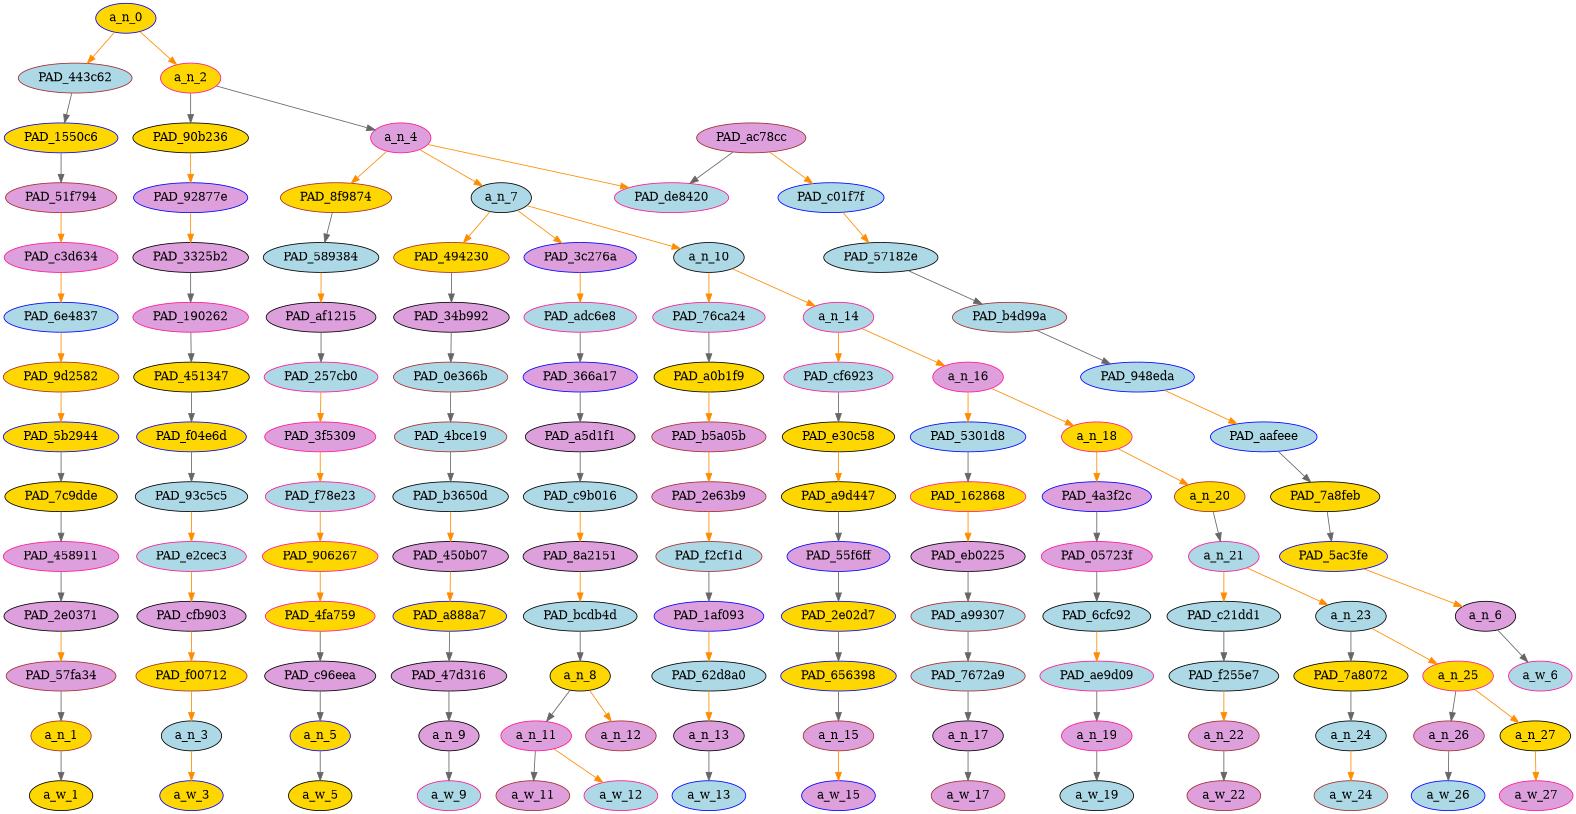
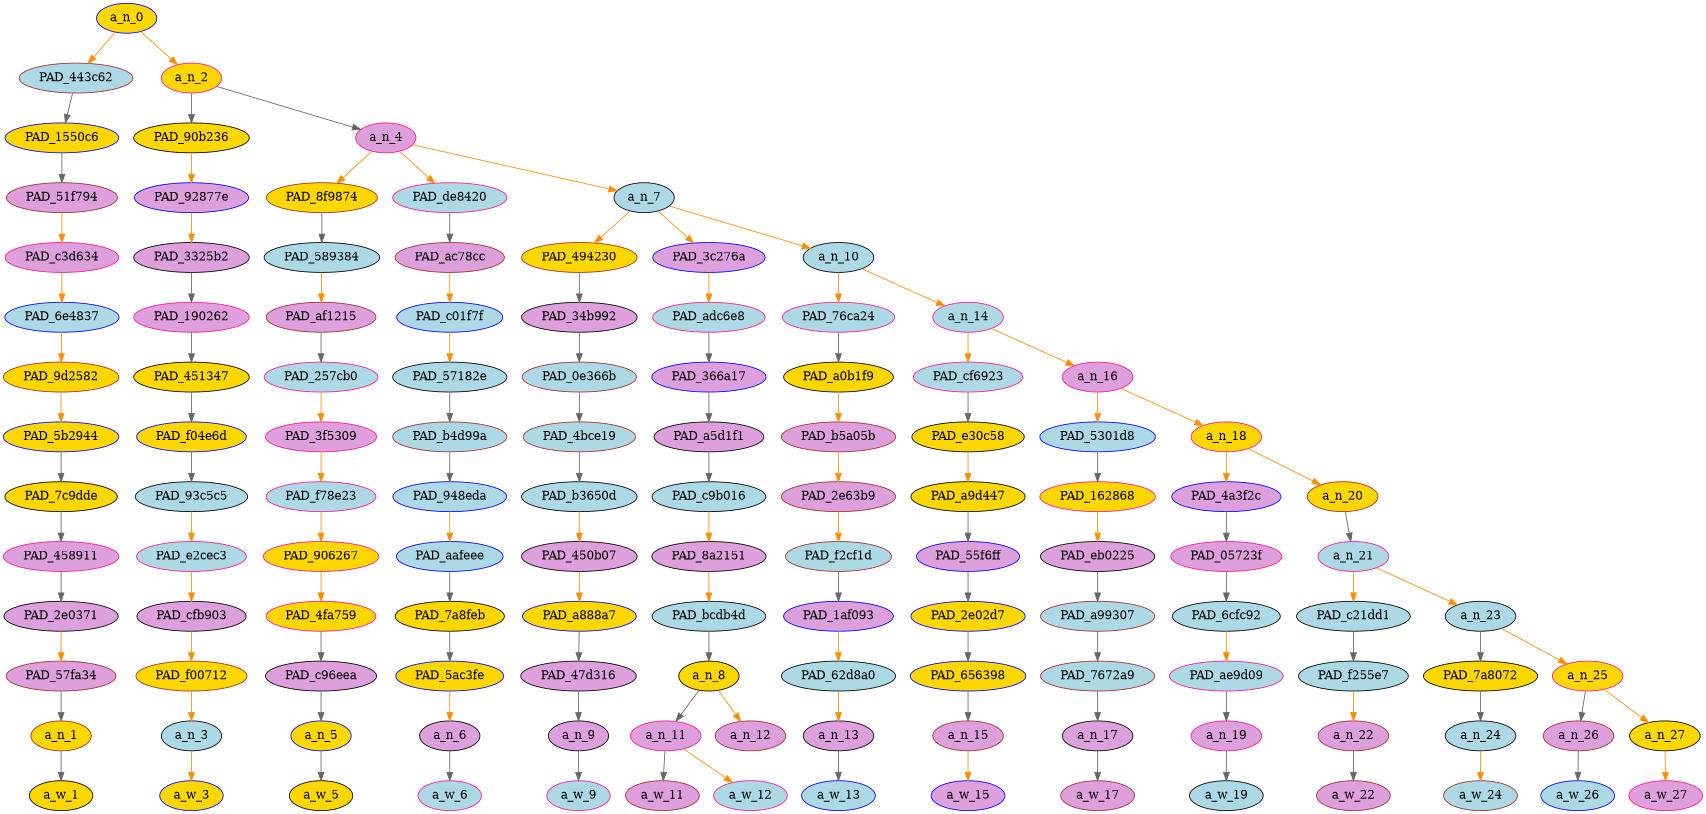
(715, 165) -> (450, 223)
(321, 317) -> (321, 317)
